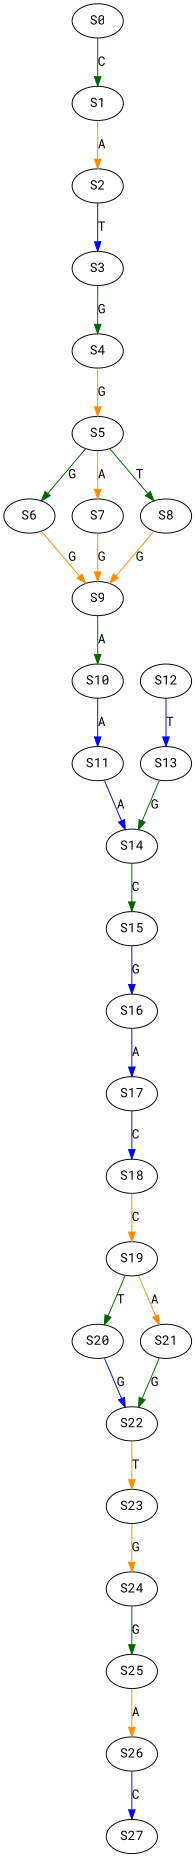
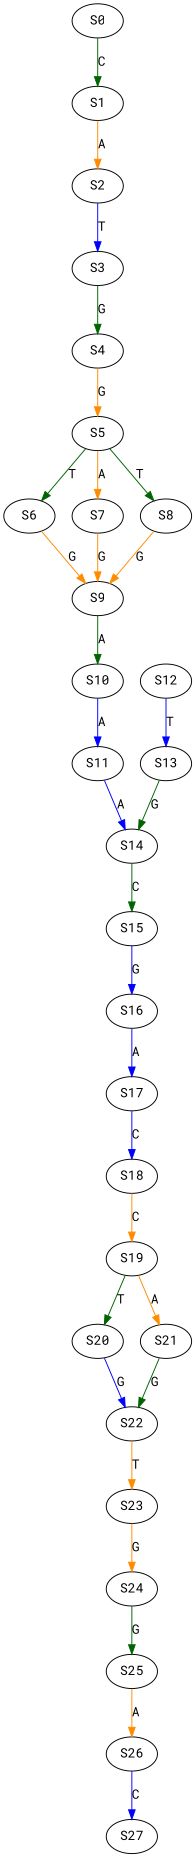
(73, 475) -> (73, 475)
